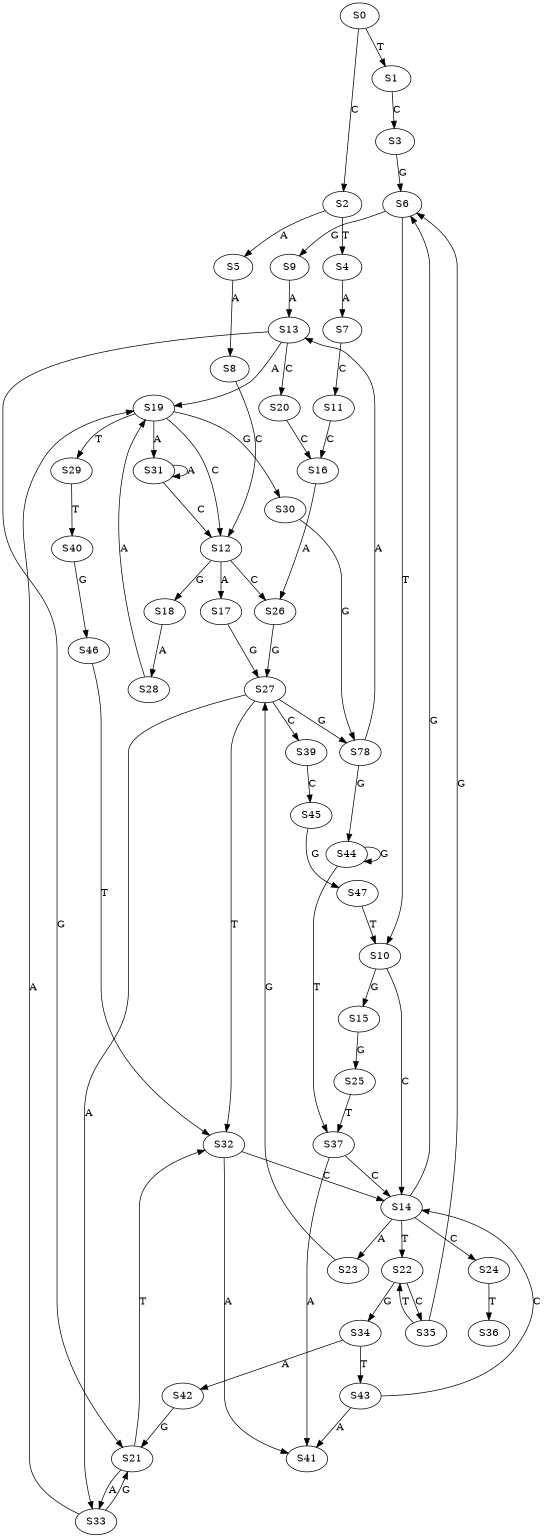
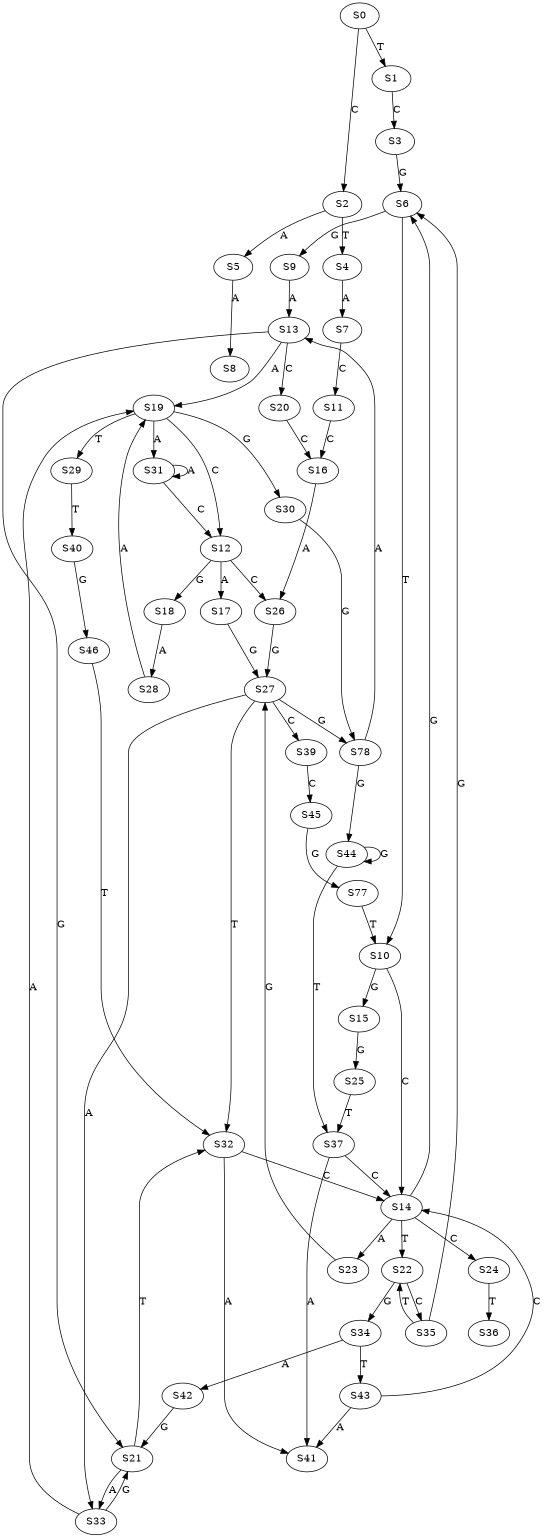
(256, 448) -> none
(358, 893) -> (358, 893)
